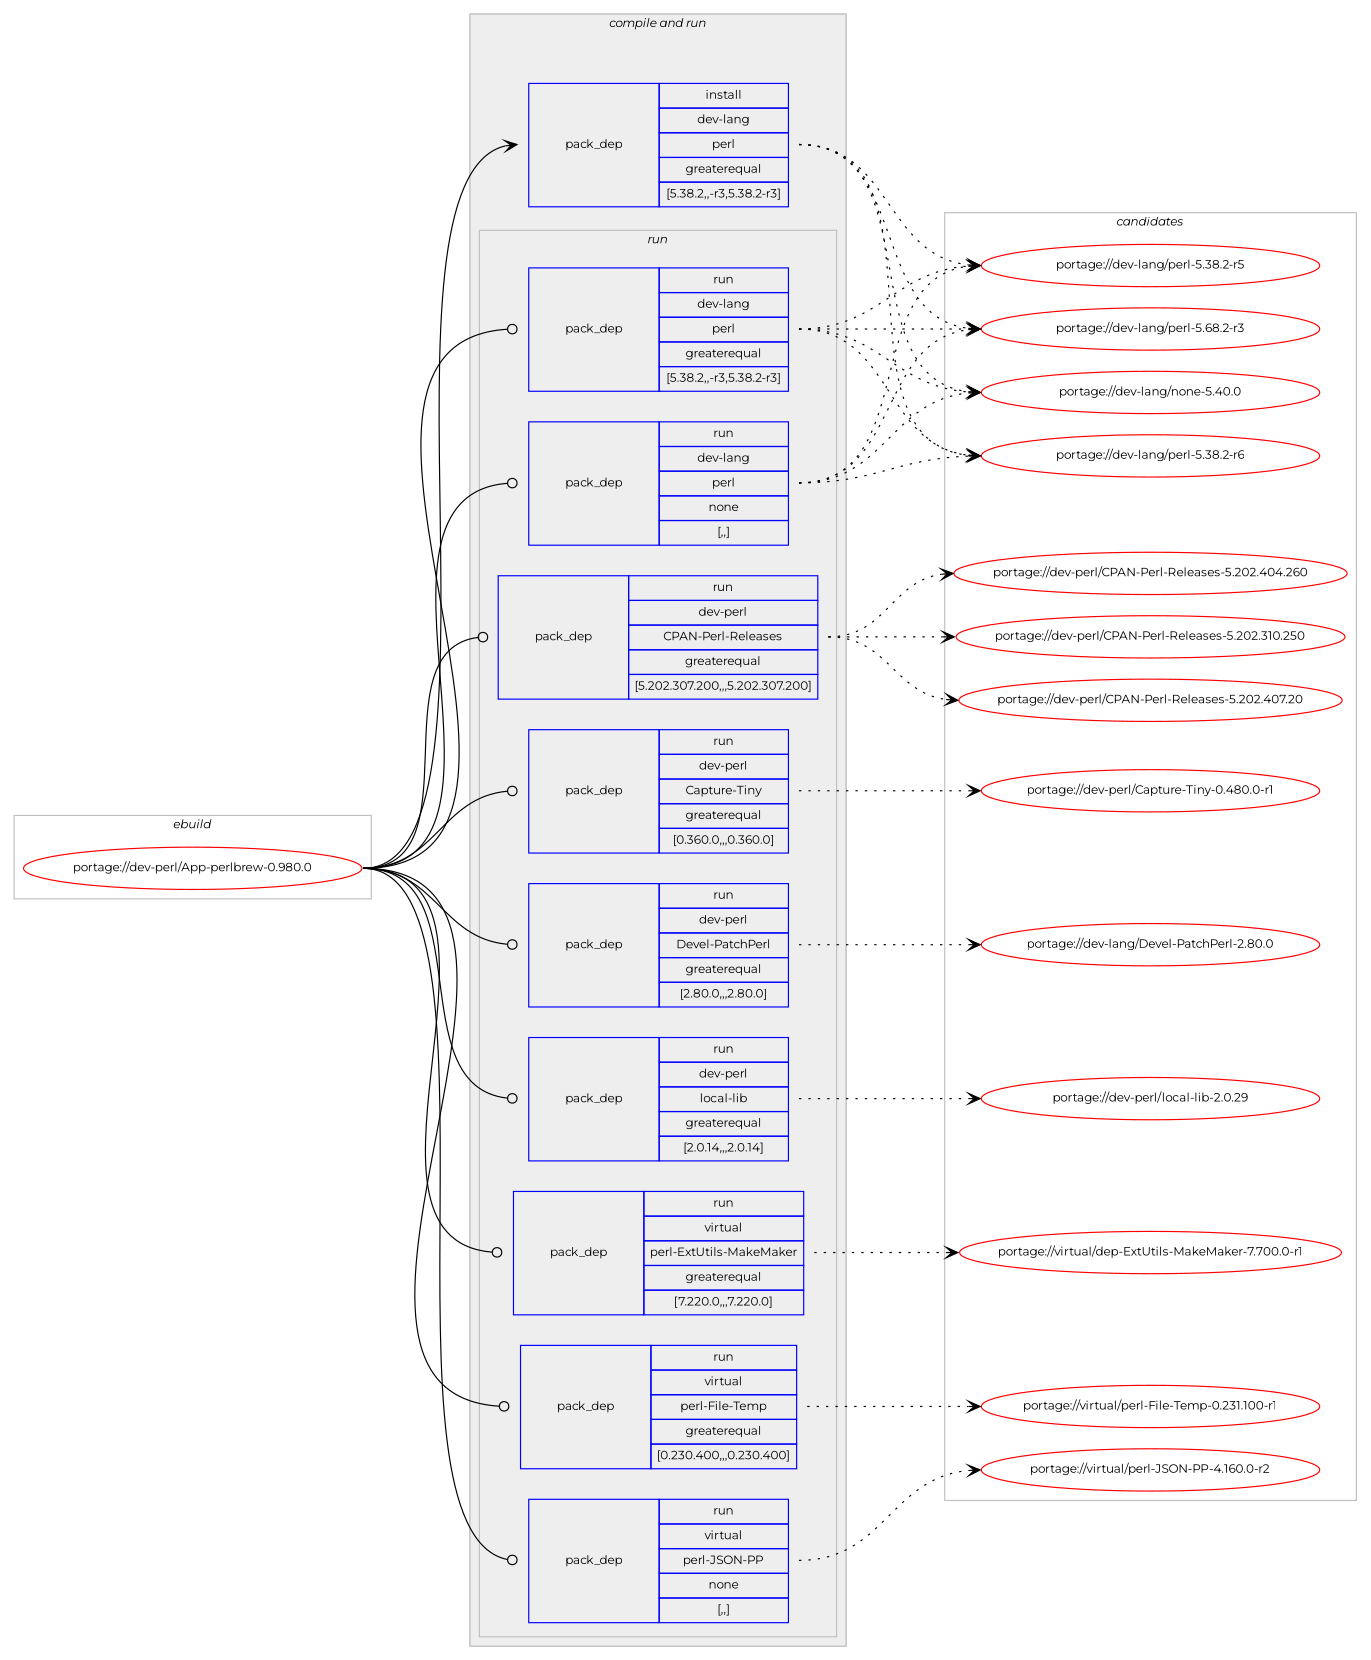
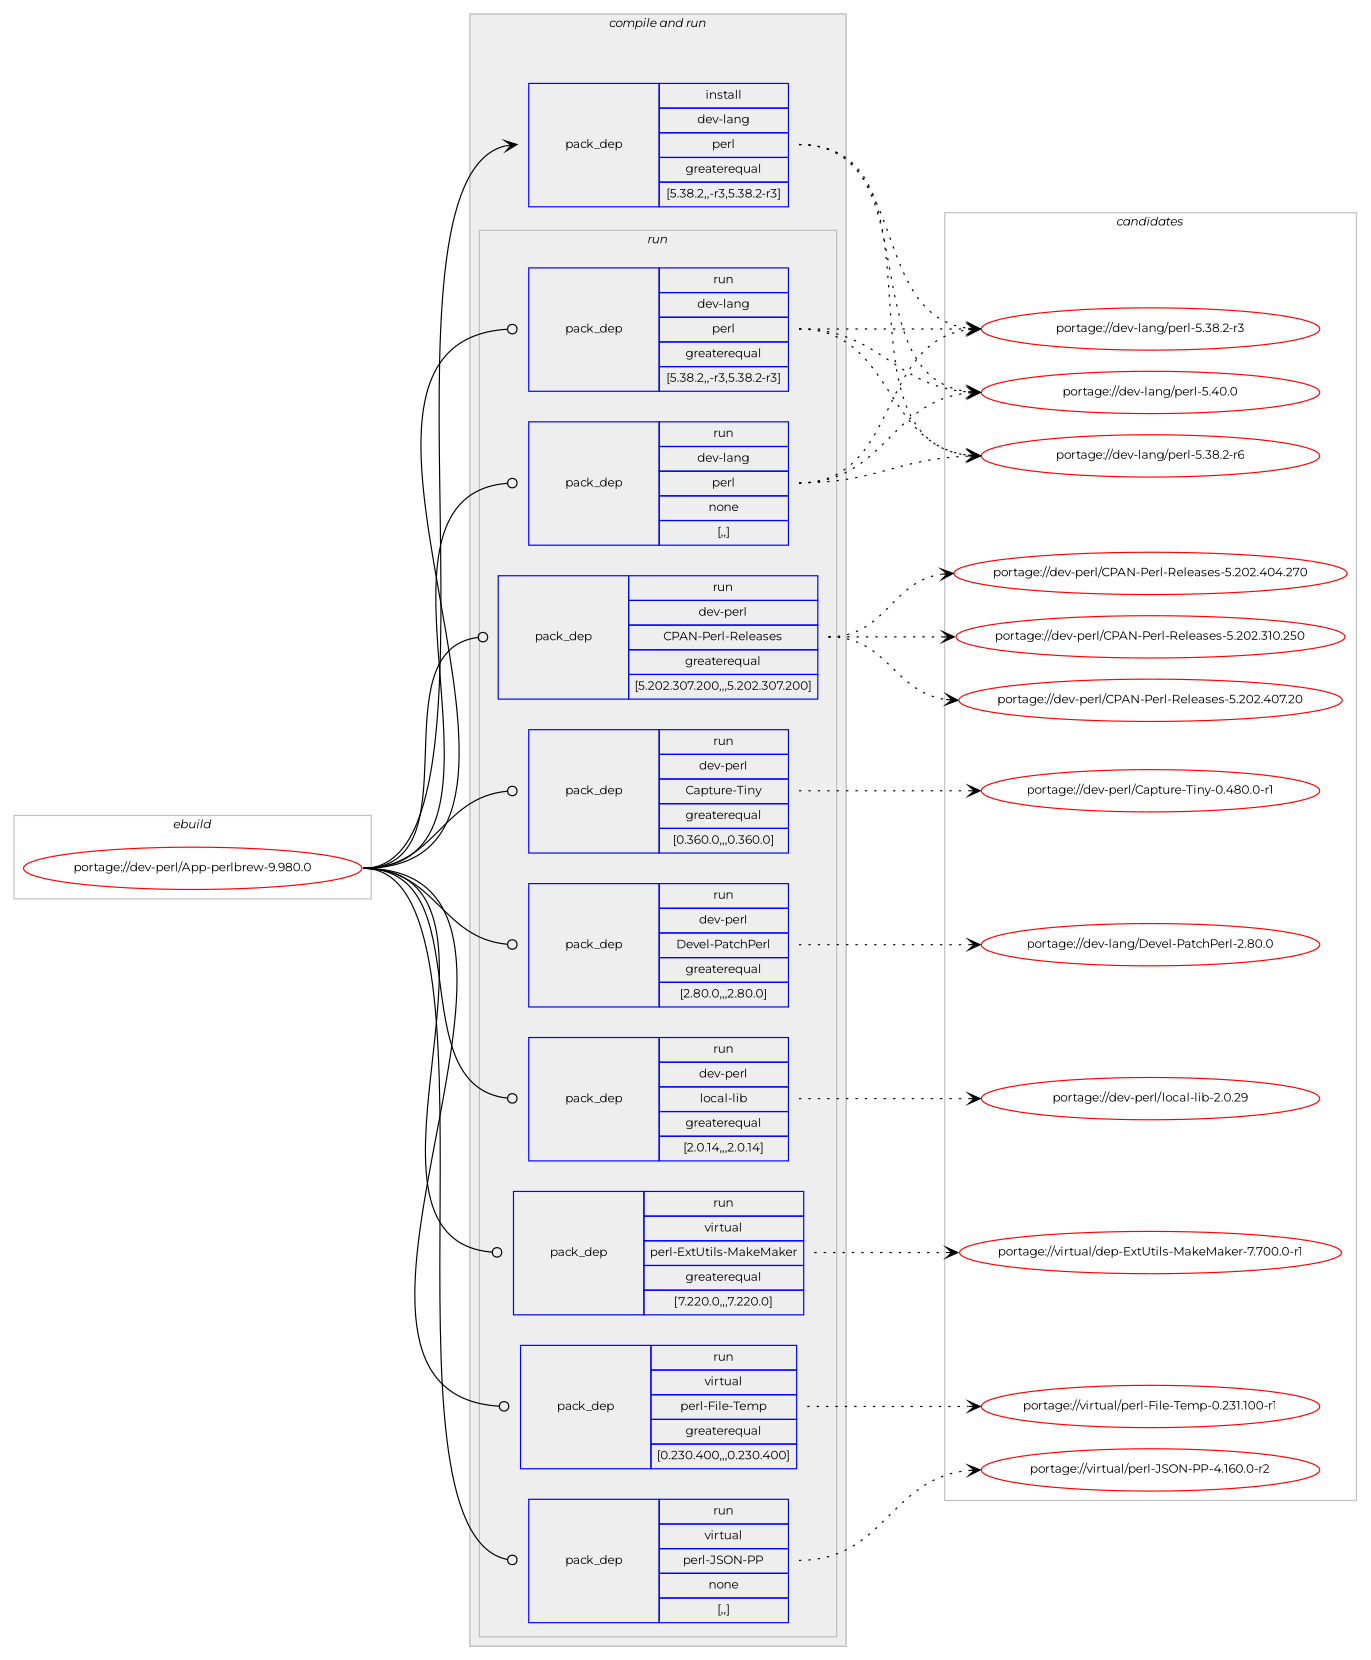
(1151, 266) -> none
(1151, 329) -> (1151, 329)
(1151, 392) -> (1151, 392)
(1151, 573) -> (1151, 573)
(193, 868) -> (193, 868)
